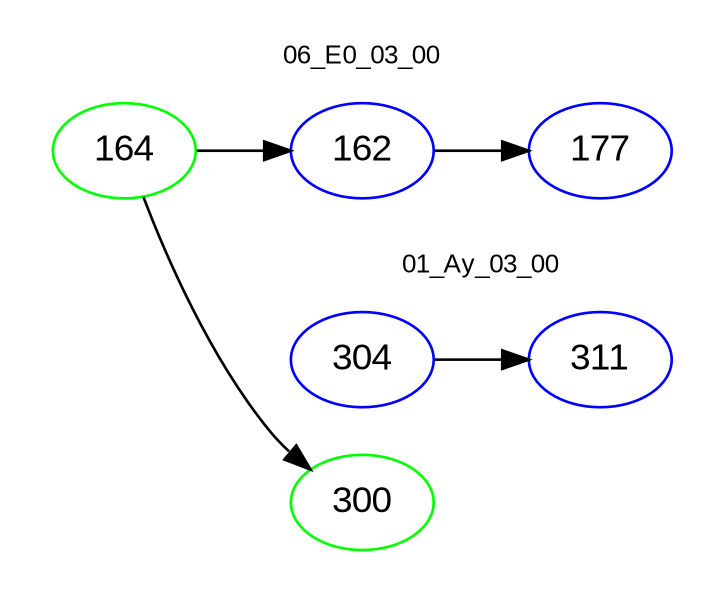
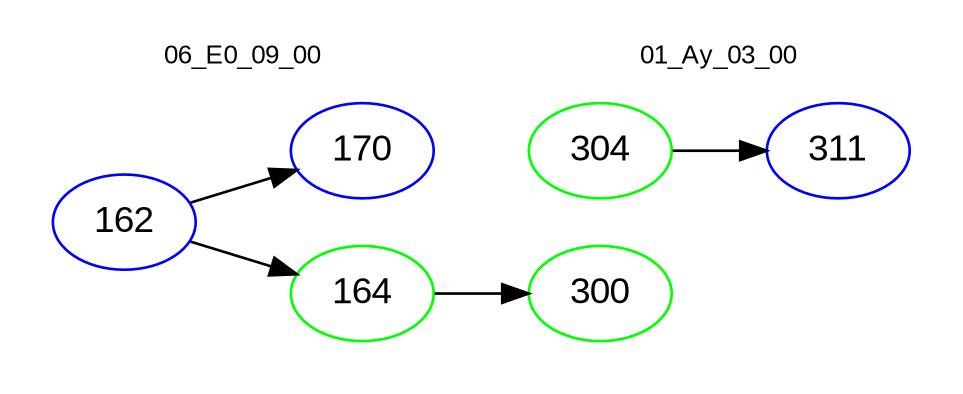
(362, 57) -> (243, 57)
(230, 151) -> (231, 254)
(600, 151) -> (362, 151)
(362, 360) -> (600, 151)
